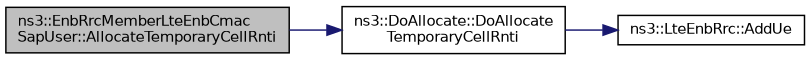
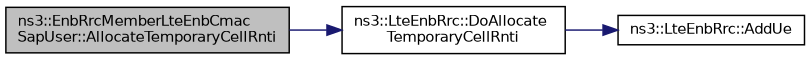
(454, 30) -> (454, 30)
